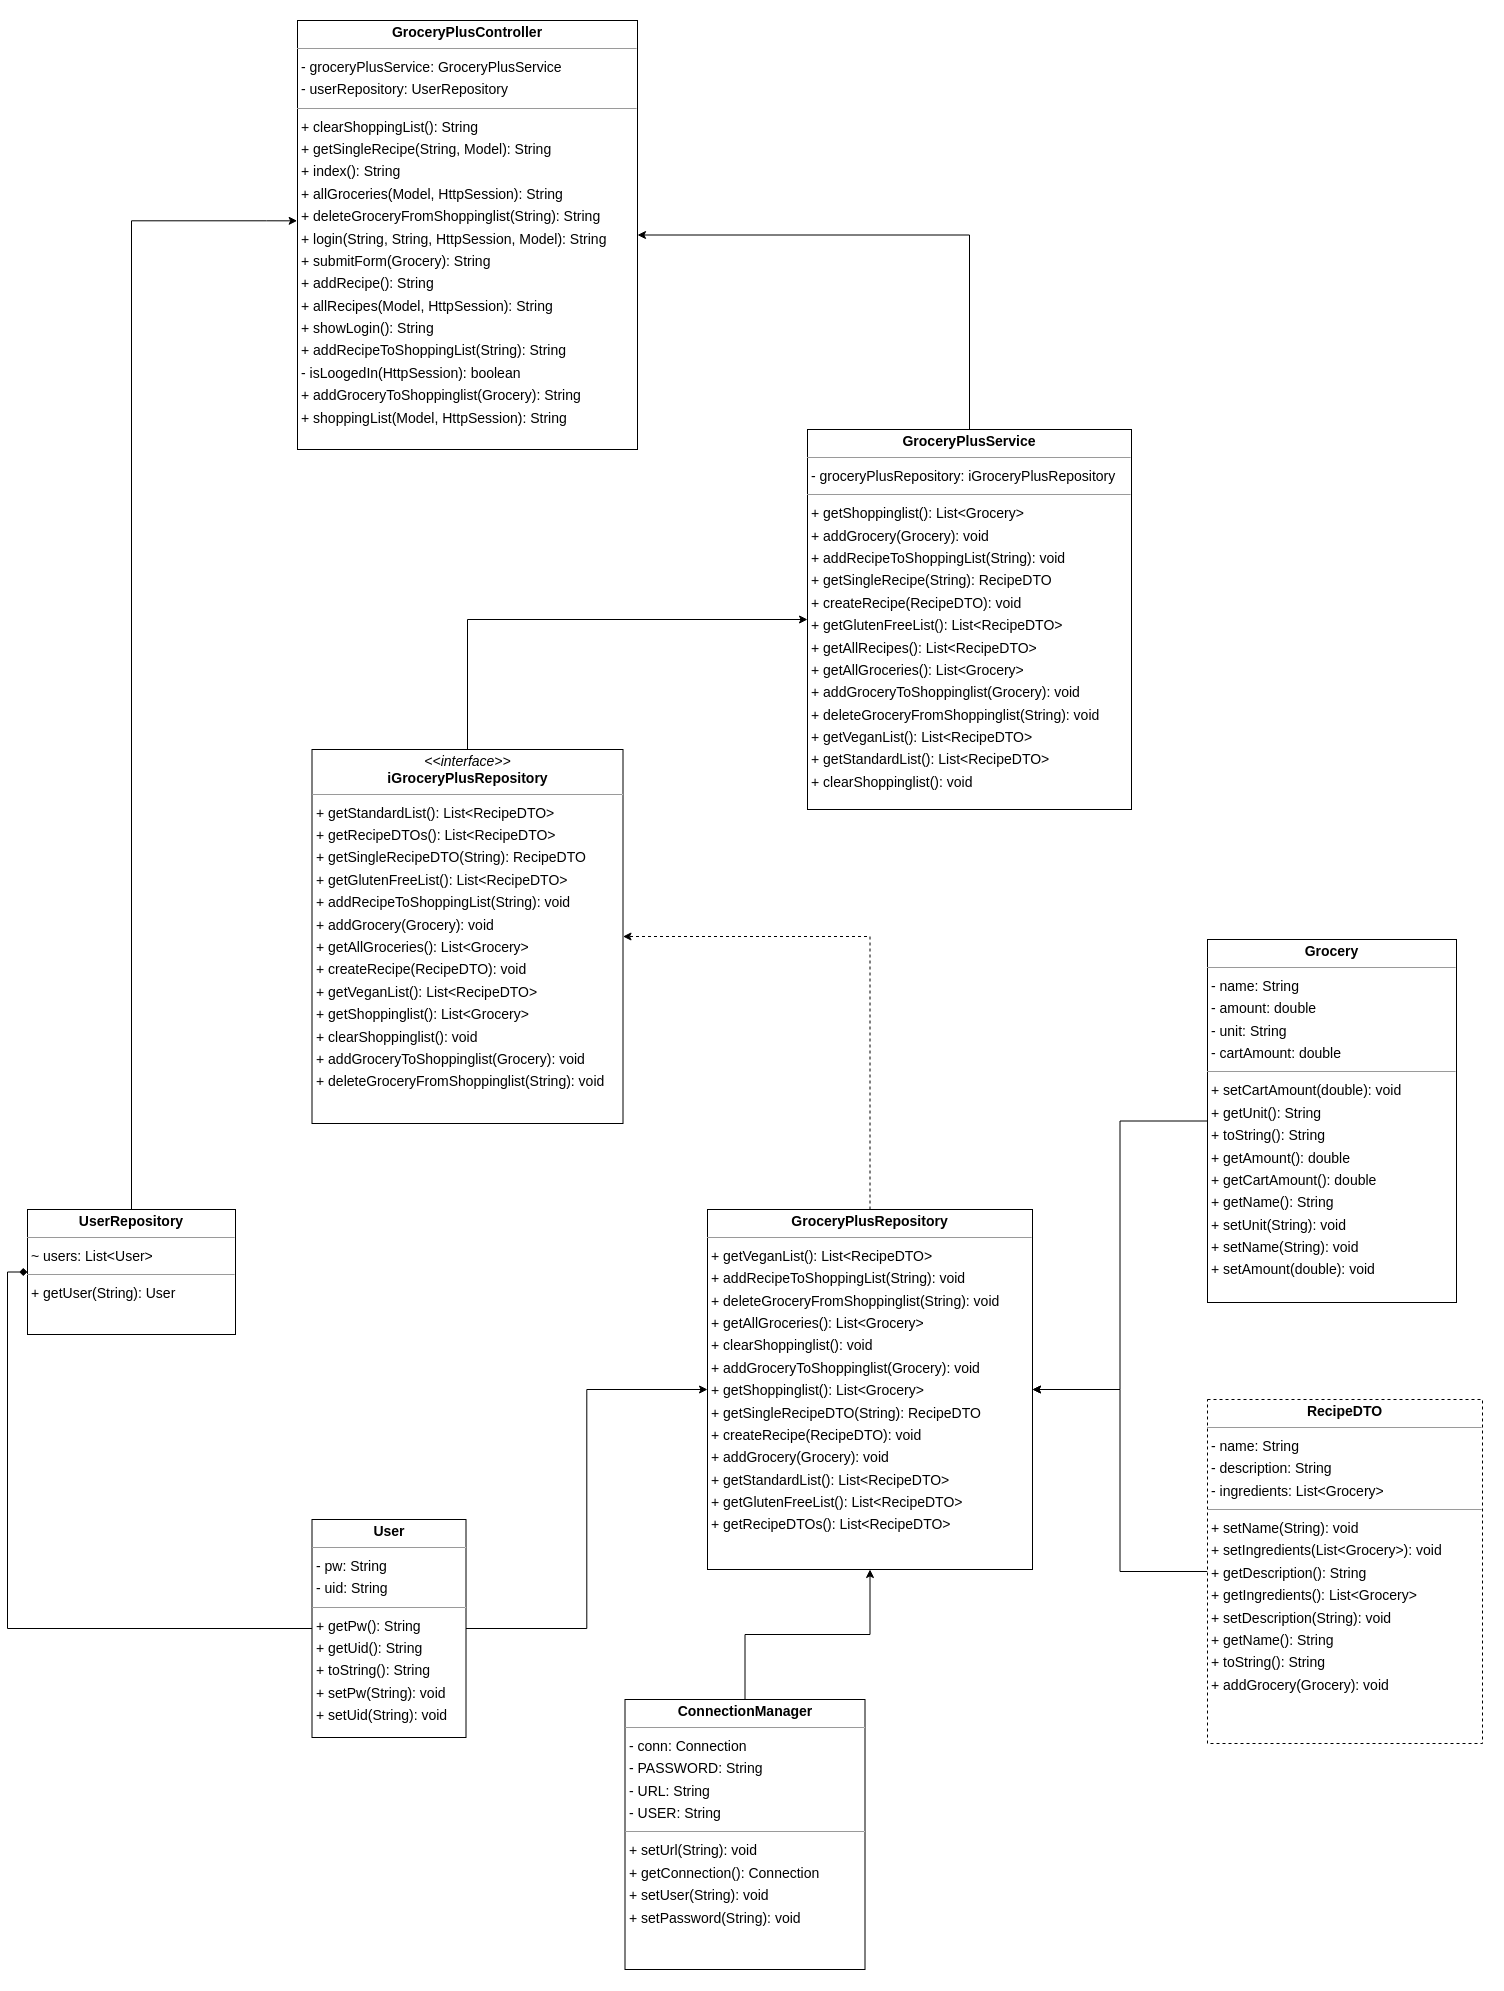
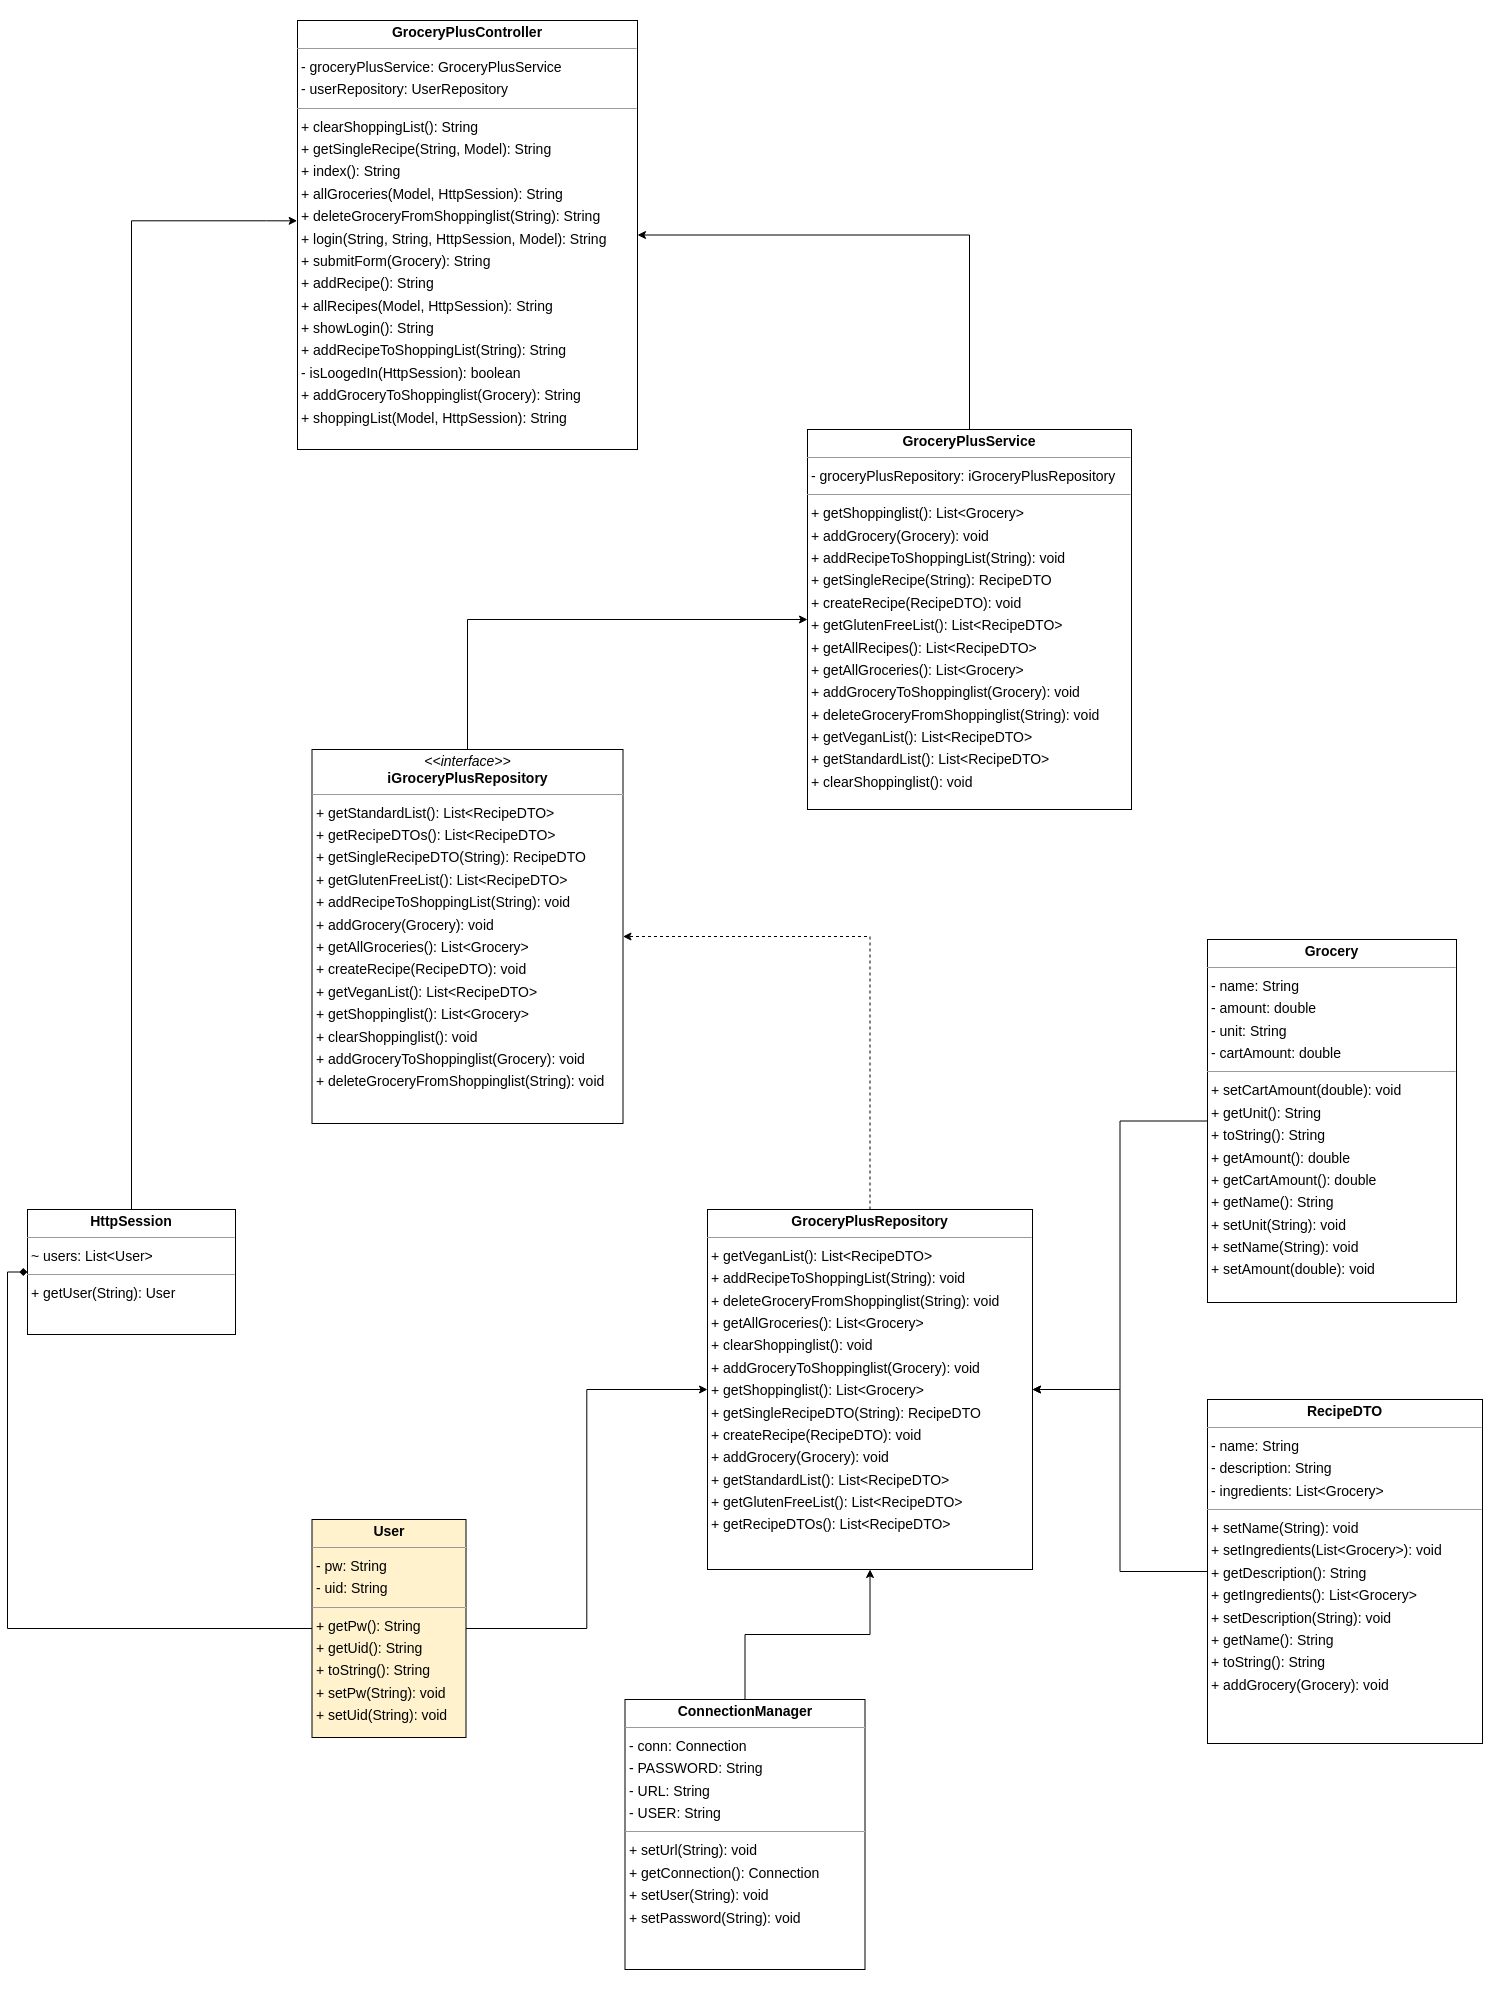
(110, 1235) -> (110, 1235)
(1345, 1572) -> (1345, 1572)
(389, 1629) -> (389, 1629)
